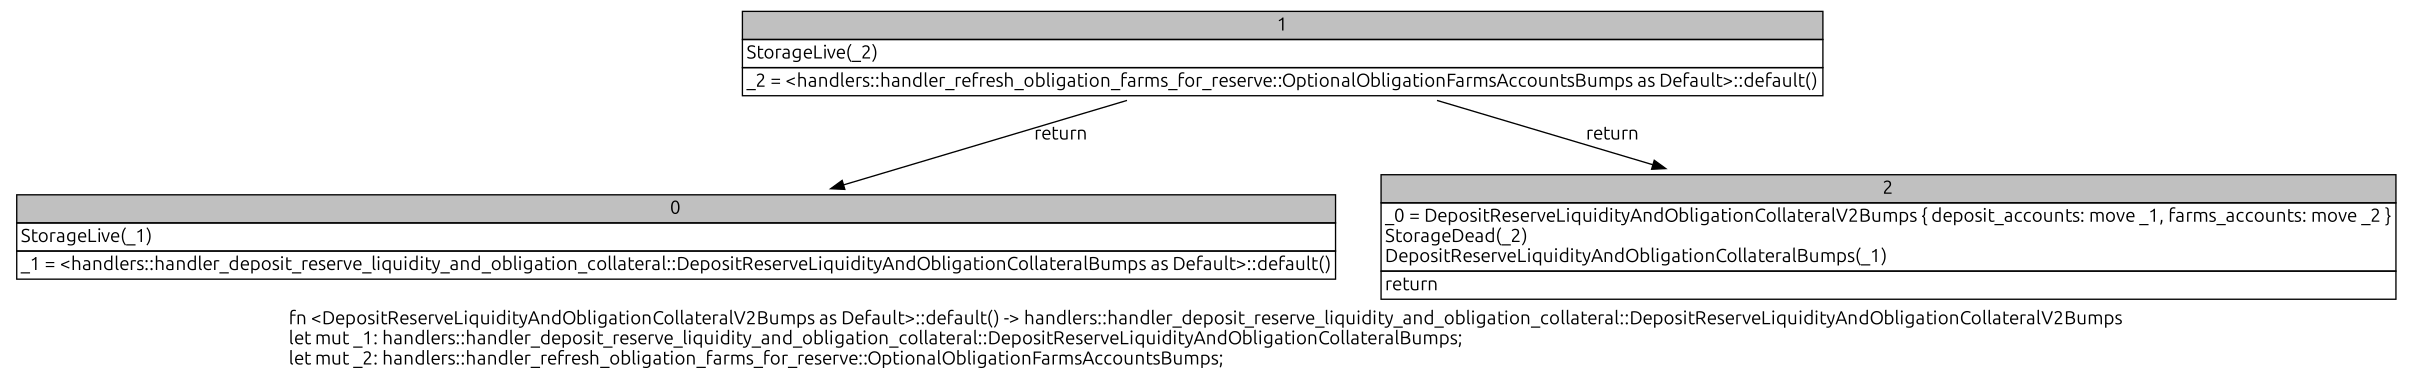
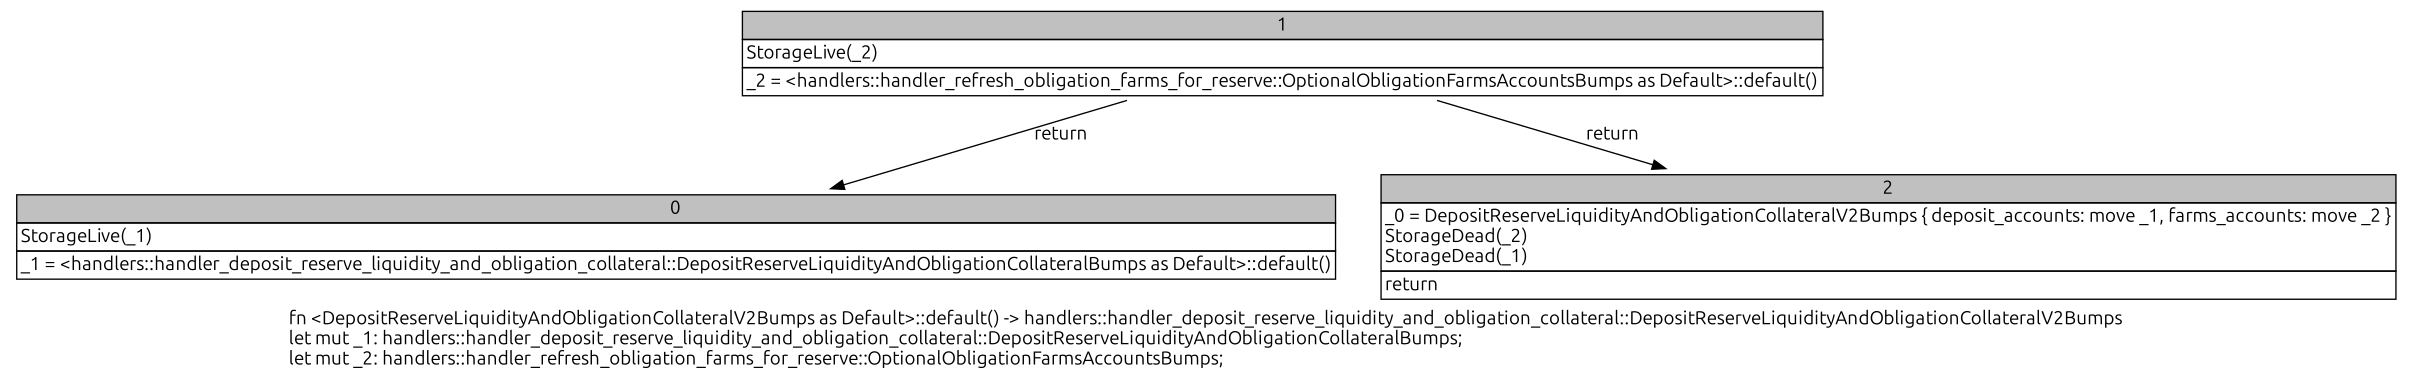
(1637, 256) -> (1457, 256)
